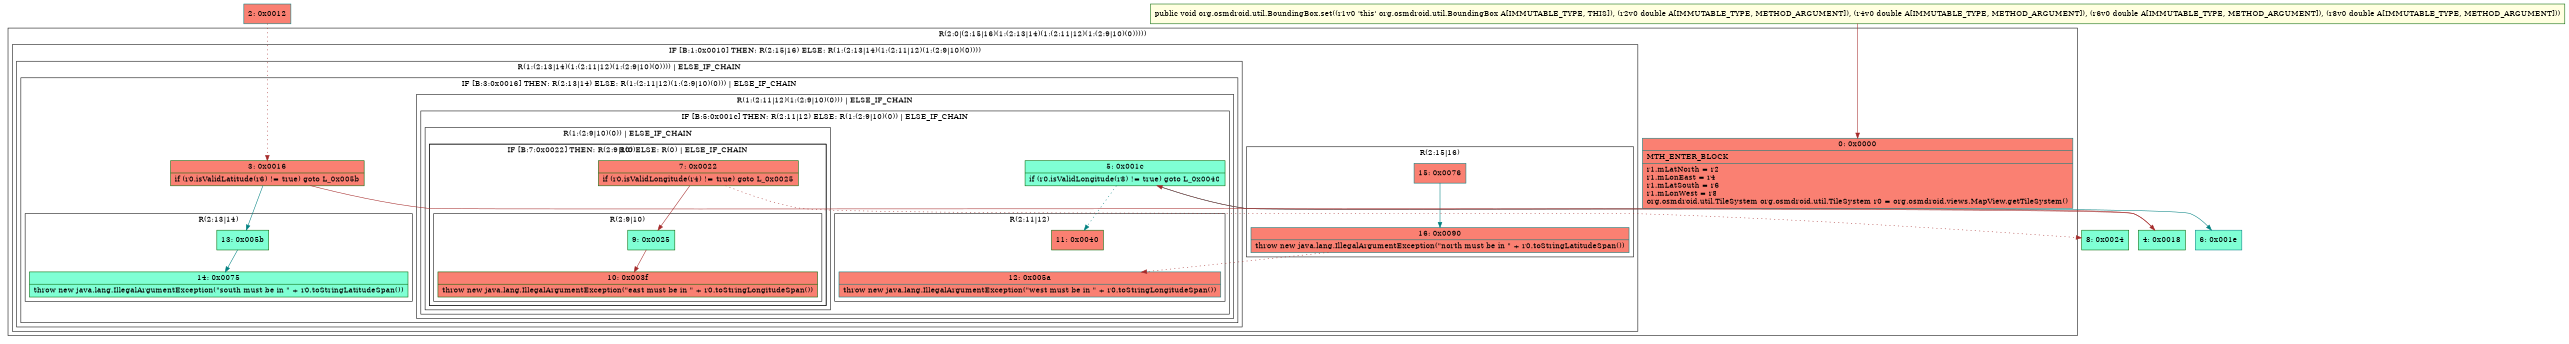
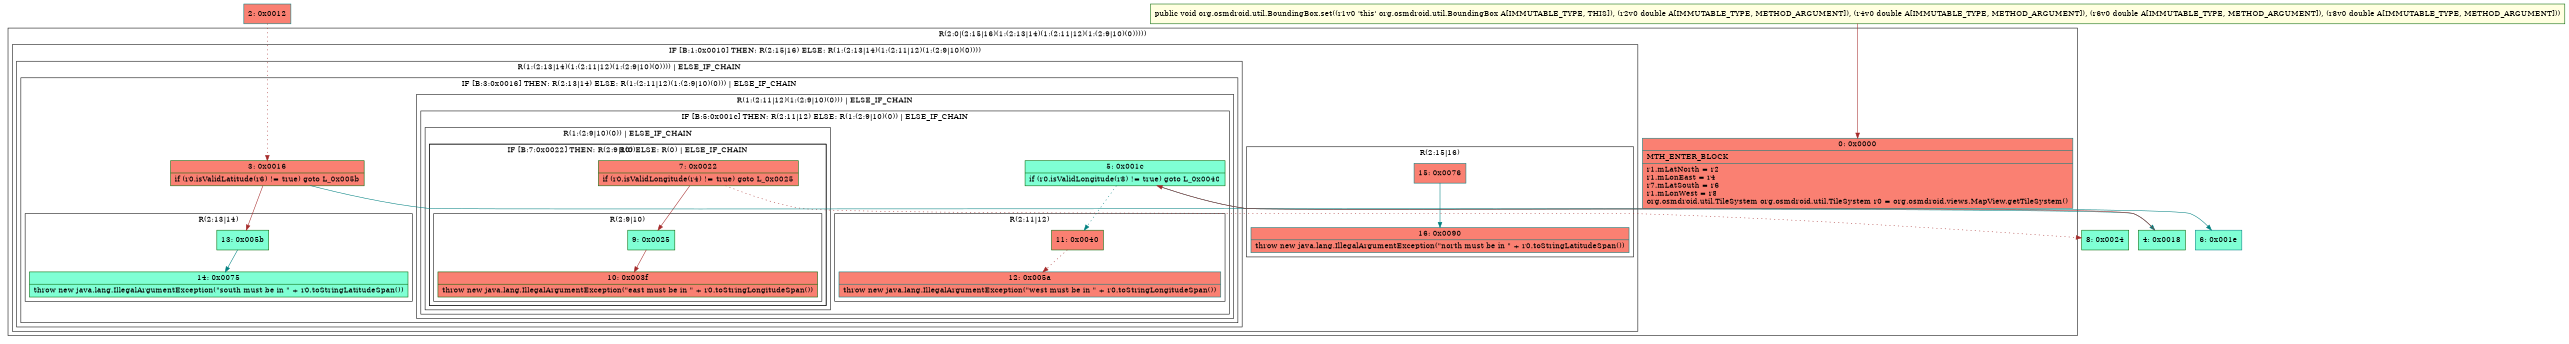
(1683, 186) -> (1683, 186)
(256, 205) -> (256, 205)
(1185, 209) -> (1185, 209)
(1247, 261) -> (1057, 259)
